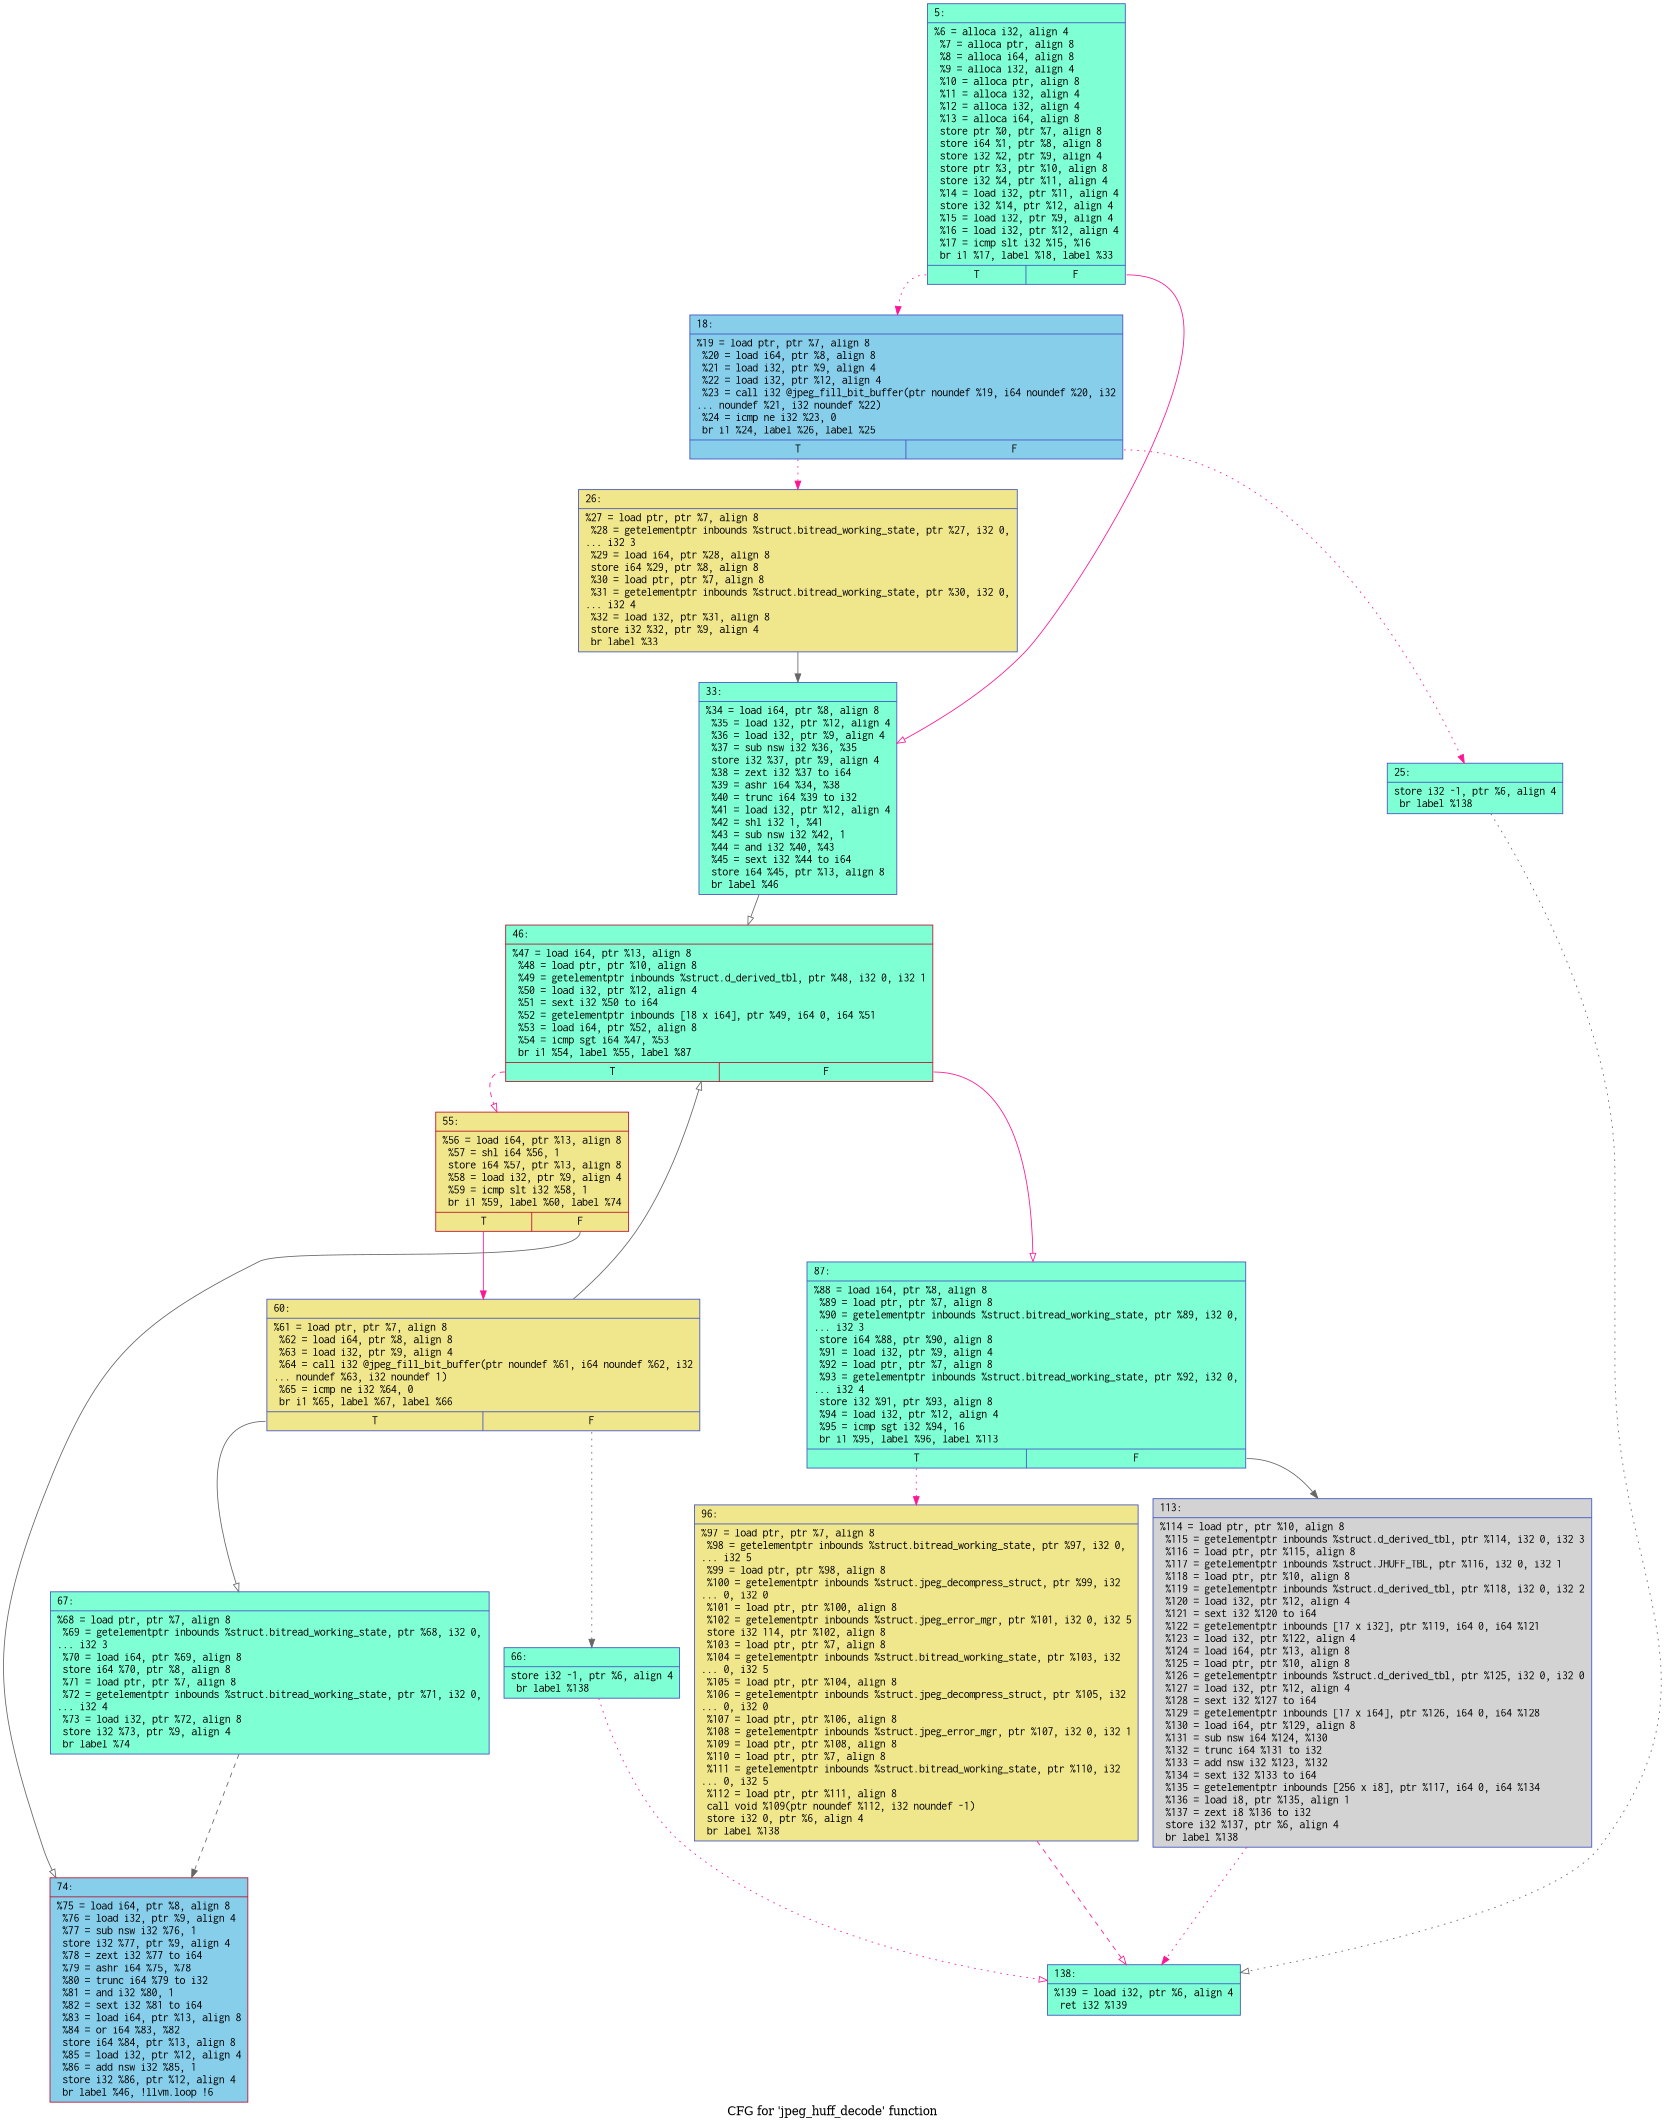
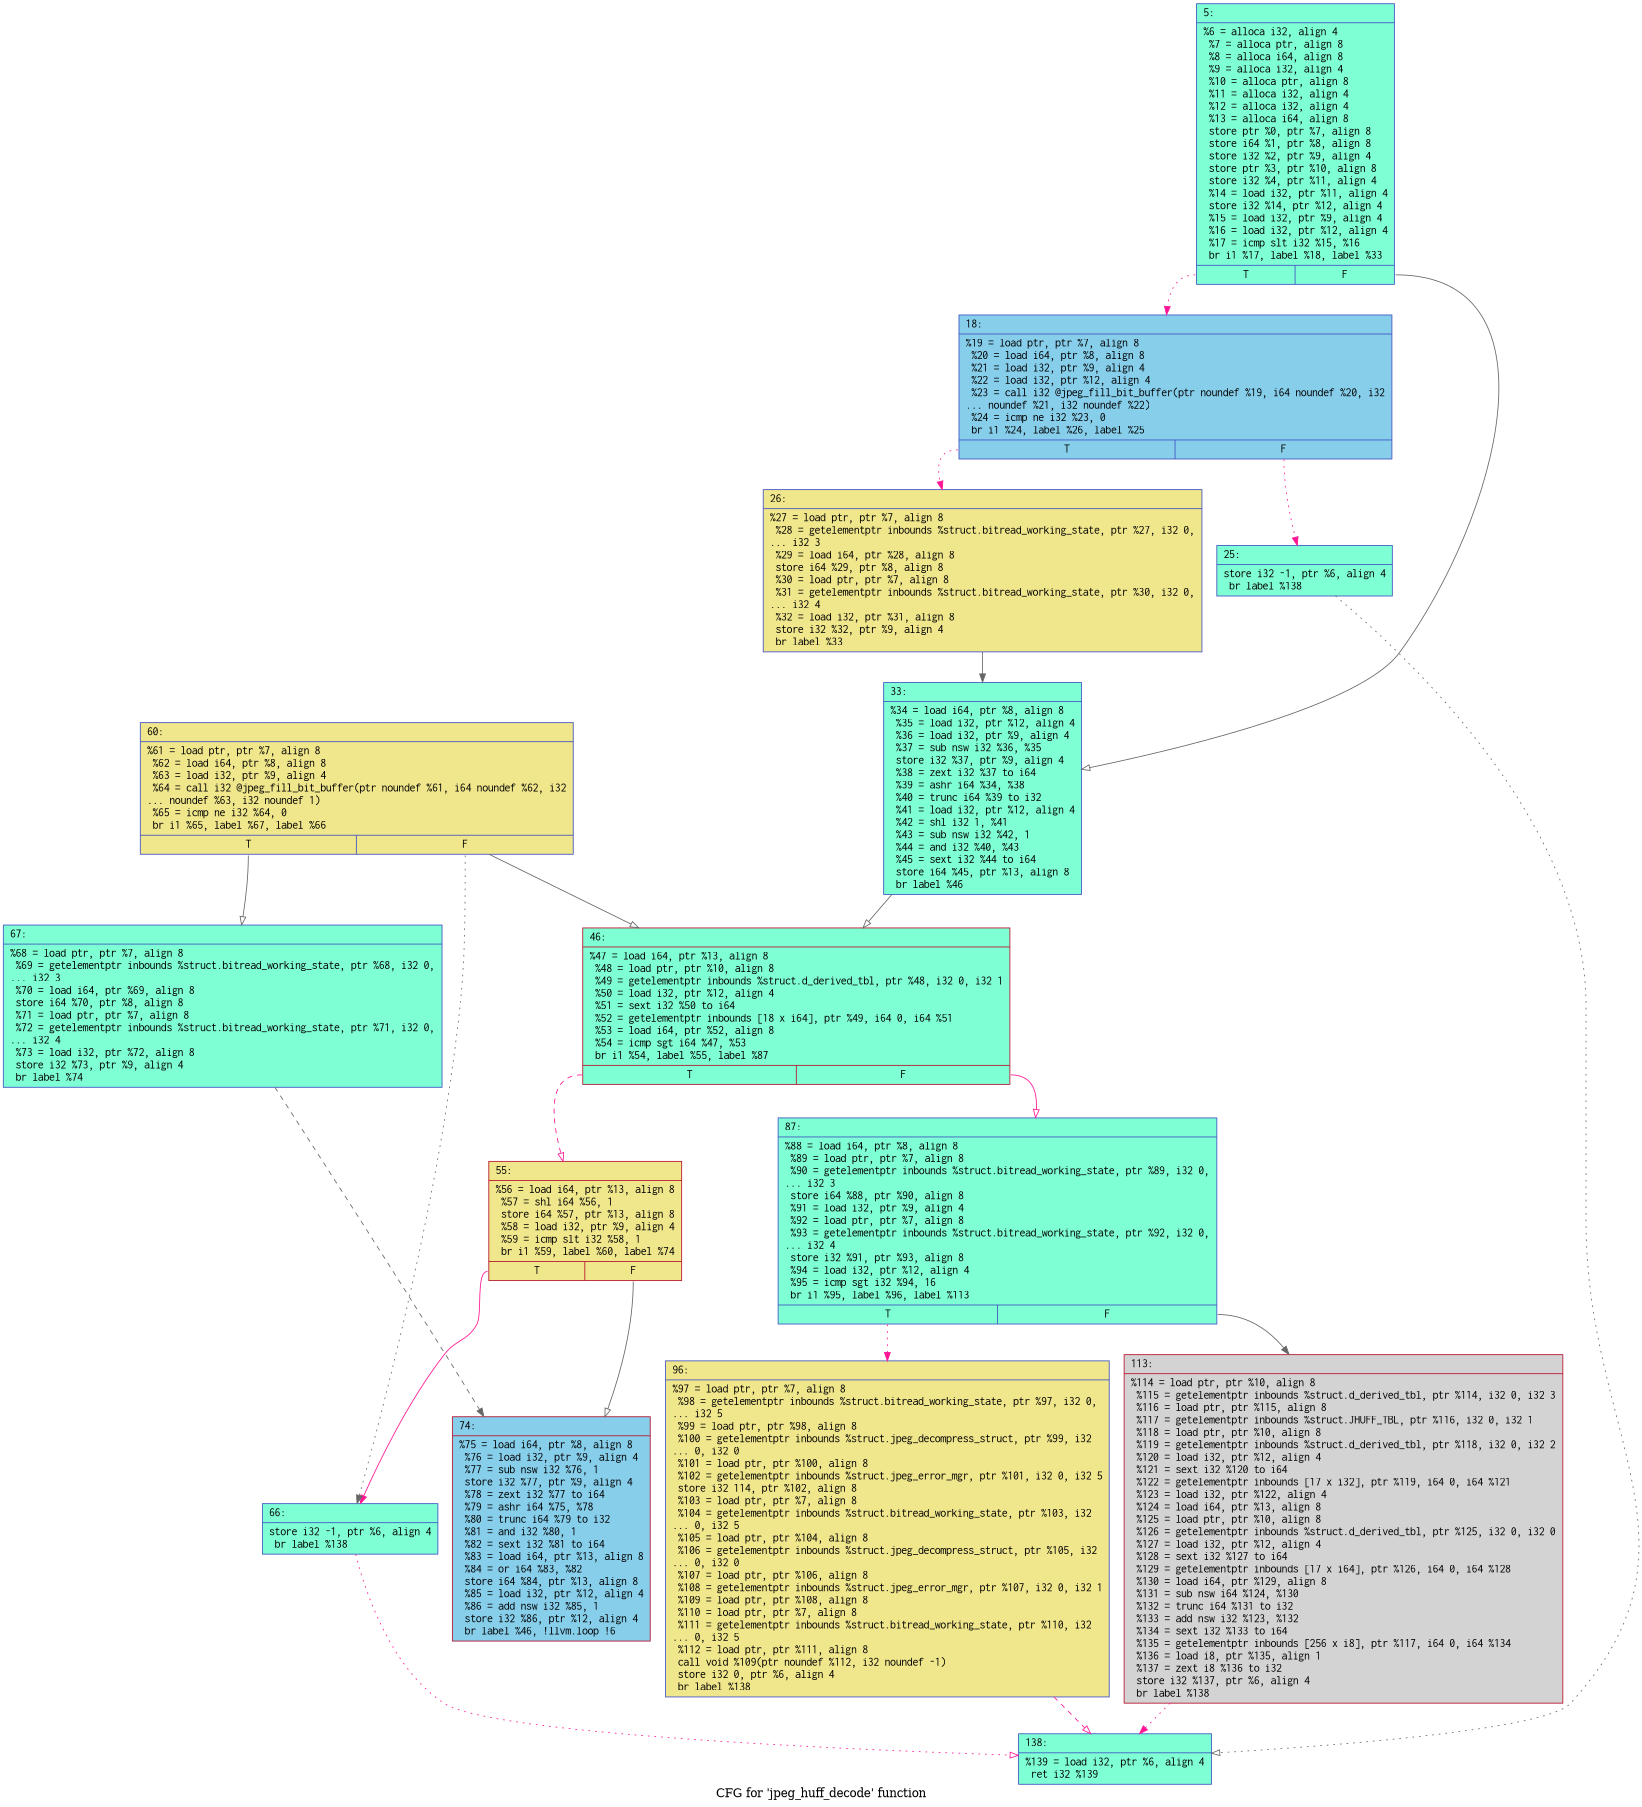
(1110, 527) -> (1433, 600)
(483, 1261) -> (426, 1380)
(1372, 1673) -> (1343, 1529)
